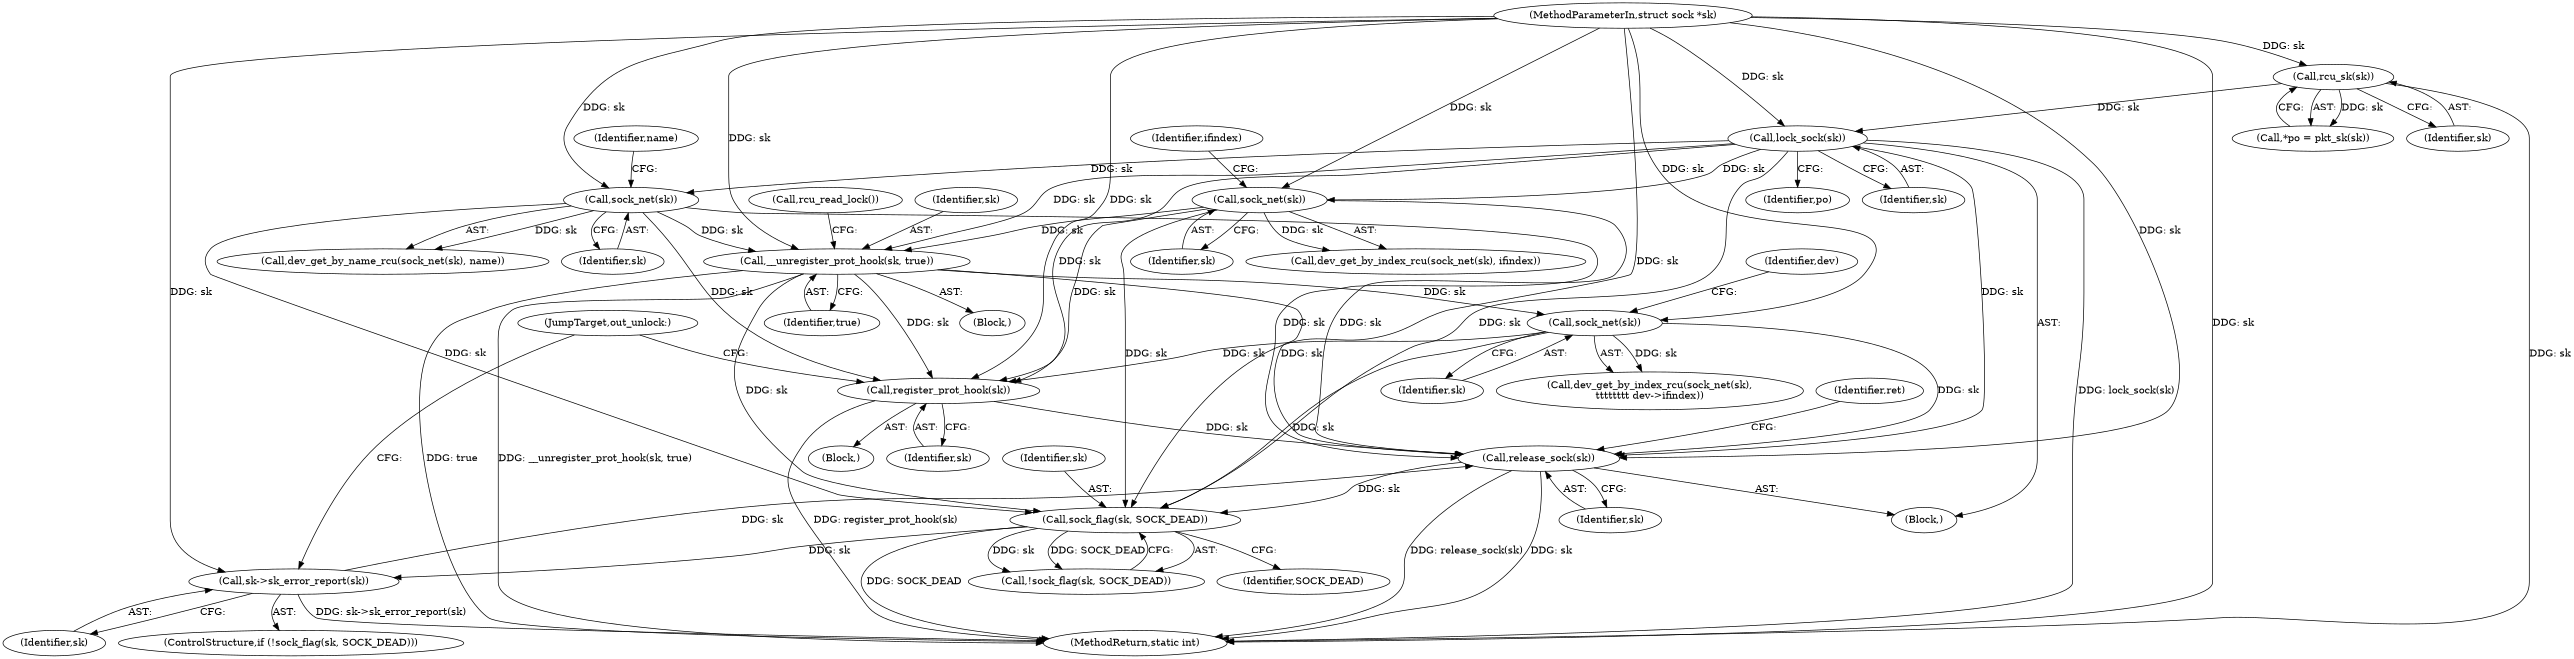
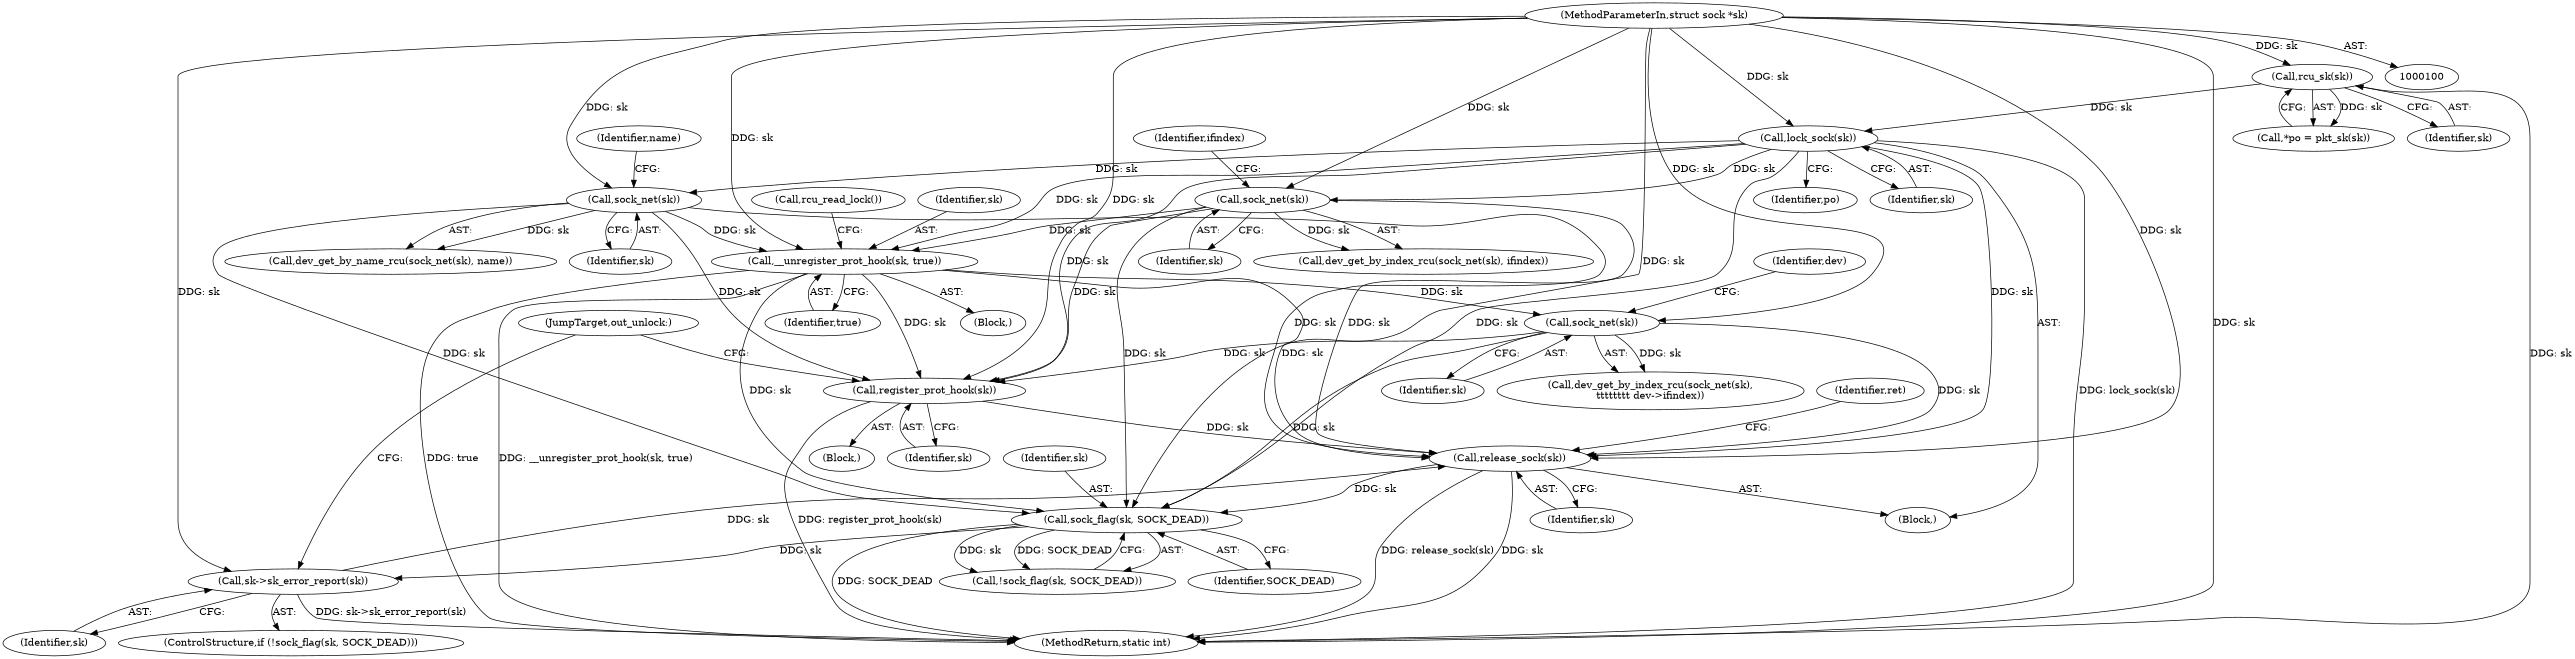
none -> (2422, 77)
none -> (1206, 552)
